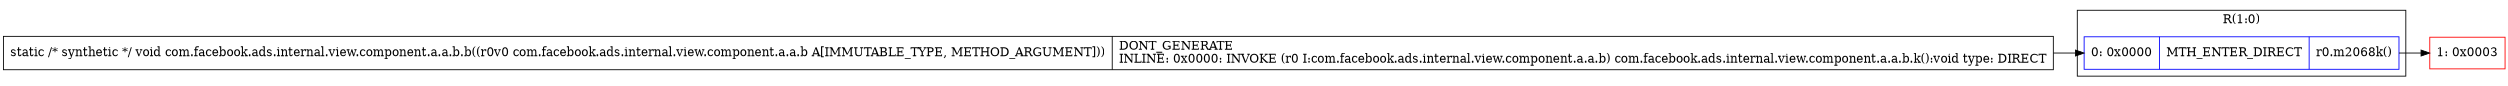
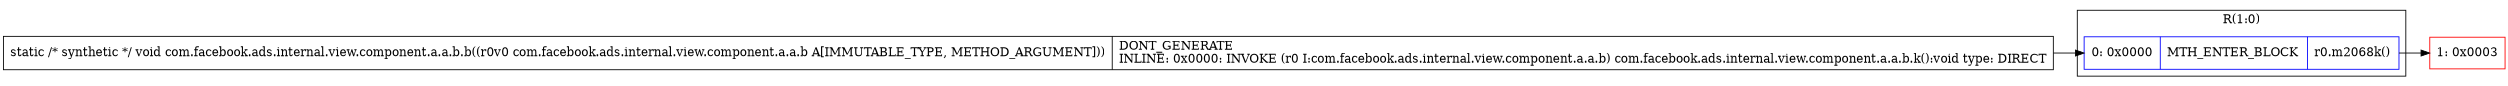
(2234, 53) -> (2233, 53)
